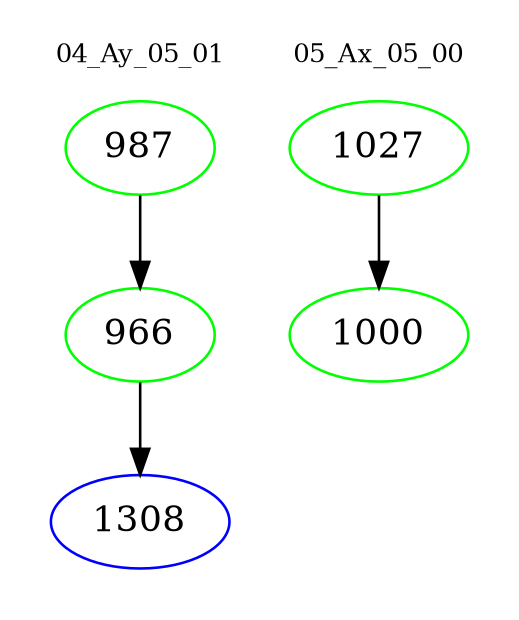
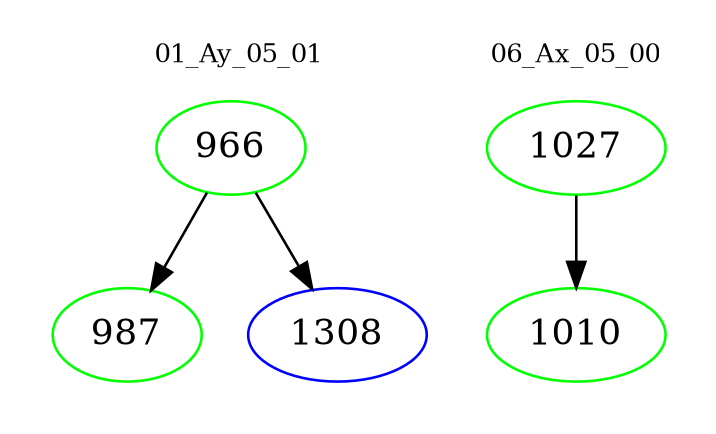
(140, 56) -> (239, 56)
(379, 56) -> (576, 56)
(140, 229) -> (186, 230)
(379, 335) -> (576, 335)
